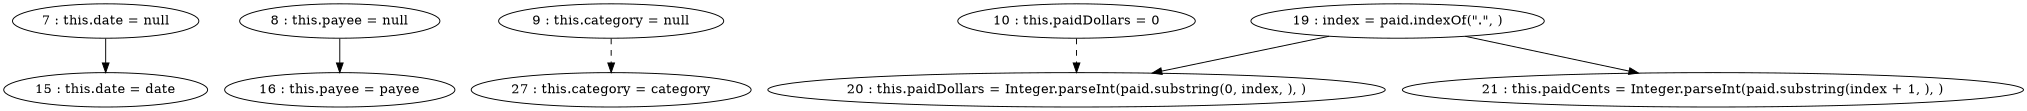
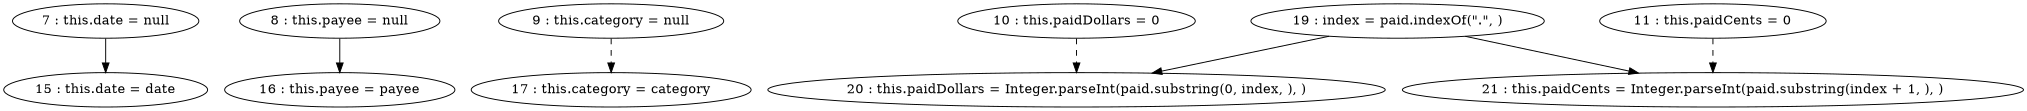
none -> (1713, 21)
(611, 90) -> (611, 90)
